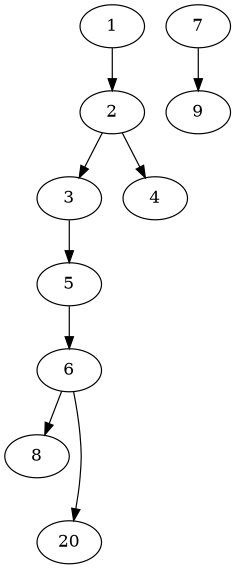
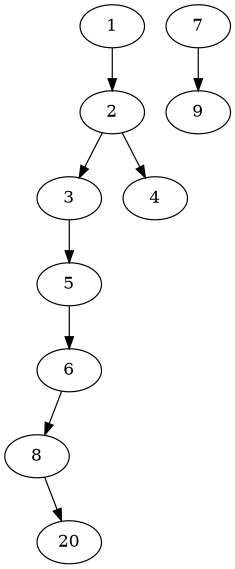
(81, 450) -> (51, 493)
